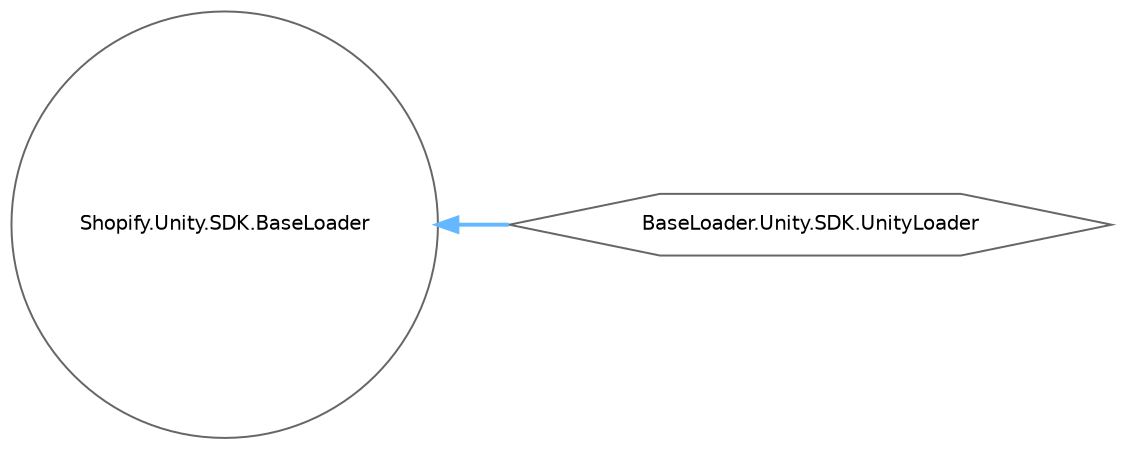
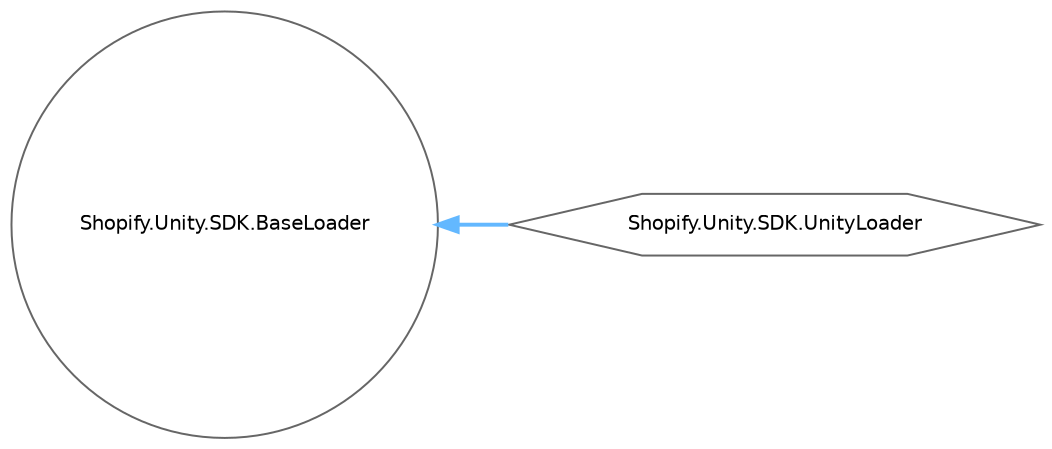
(810, 225) -> (775, 225)
